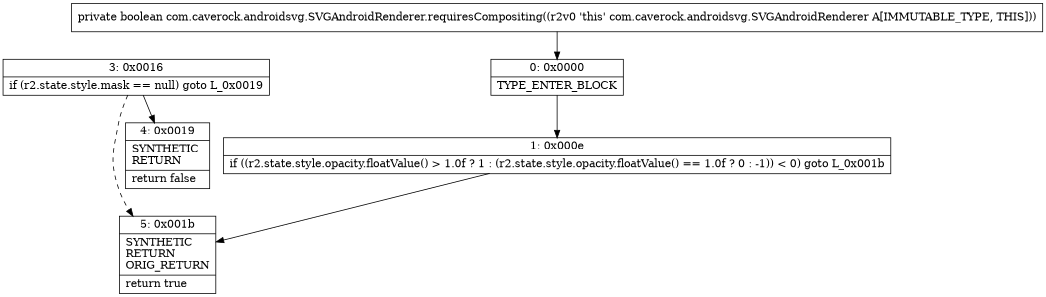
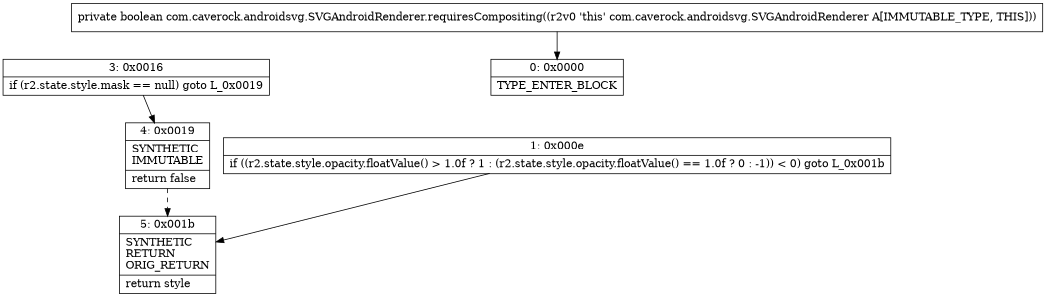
(557, 113) -> none
(113, 153) -> (168, 198)
(156, 161) -> (168, 161)
(156, 284) -> (158, 284)
